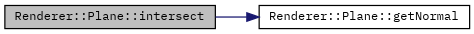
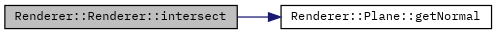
(110, 17) -> (121, 17)
